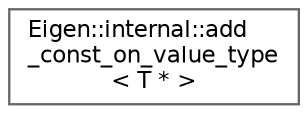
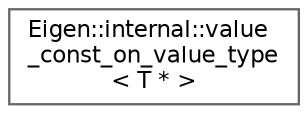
(154, 57) -> (154, 57)
